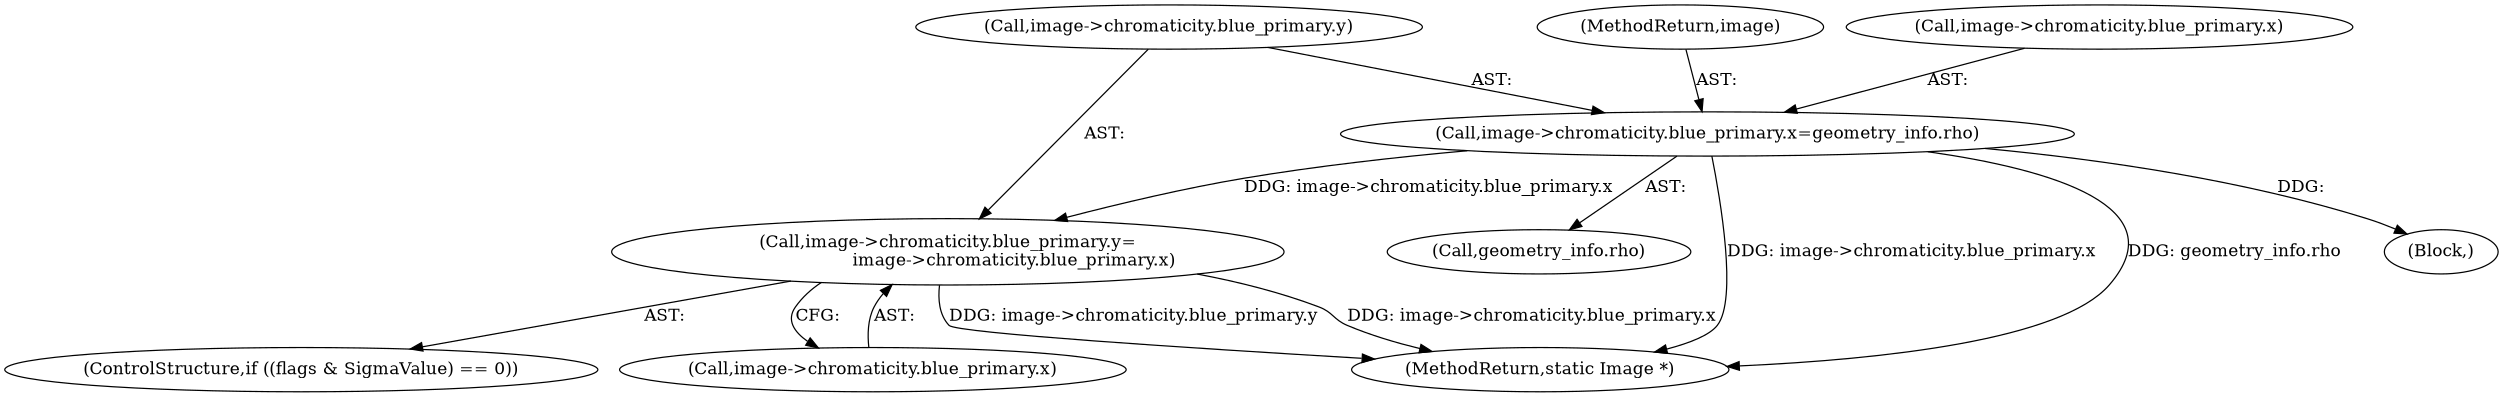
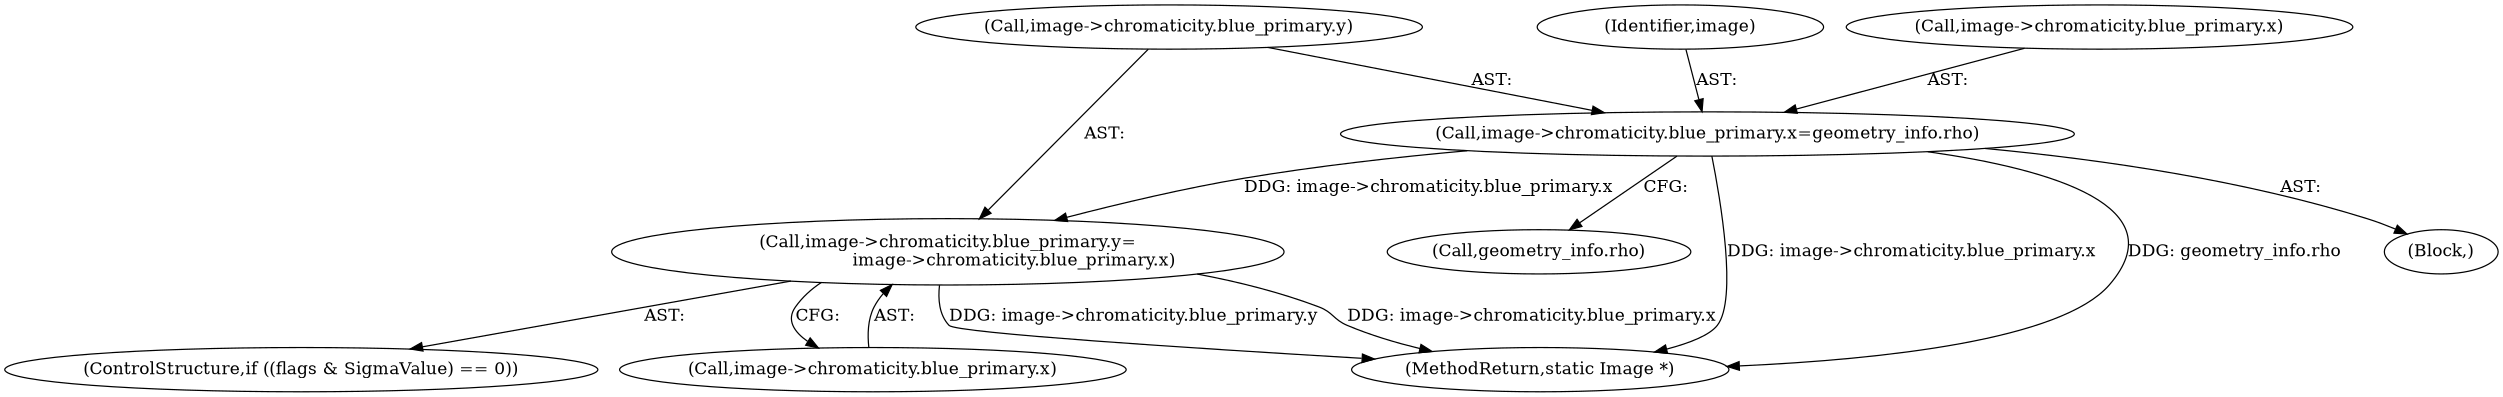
(1680, 27) -> (1680, 27)
(1669, 187) -> (1669, 187)
(2304, 187) -> (2304, 187)
